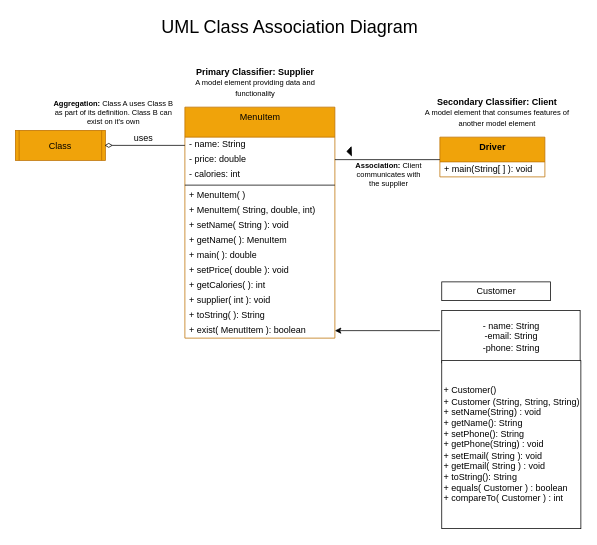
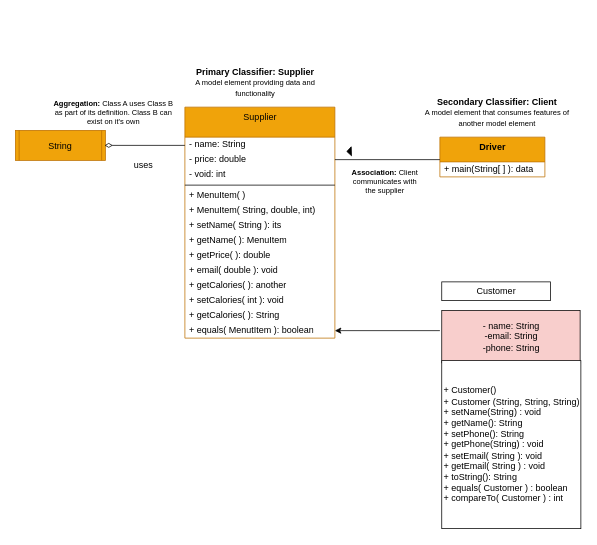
(290, 27) -> none
(260, 118) -> (260, 118)
(144, 138) -> (144, 165)
(60, 146) -> (60, 146)
(495, 169) -> (497, 169)
(220, 174) -> (211, 174)
(389, 174) -> (385, 181)
(244, 225) -> (242, 225)
(225, 255) -> (235, 255)
(246, 270) -> (237, 270)
(234, 285) -> (245, 285)
(237, 300) -> (244, 300)
(235, 315) -> (242, 315)
(254, 330) -> (257, 330)
(511, 336) -> (511, 336)
